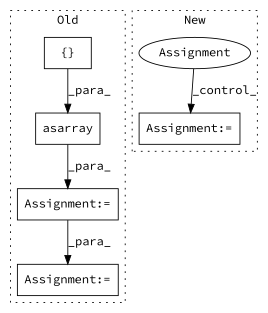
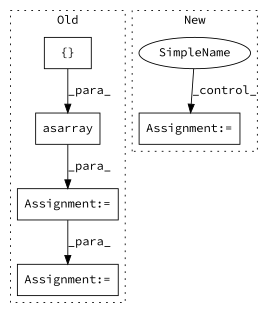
(195, 53) -> (195, 53)
